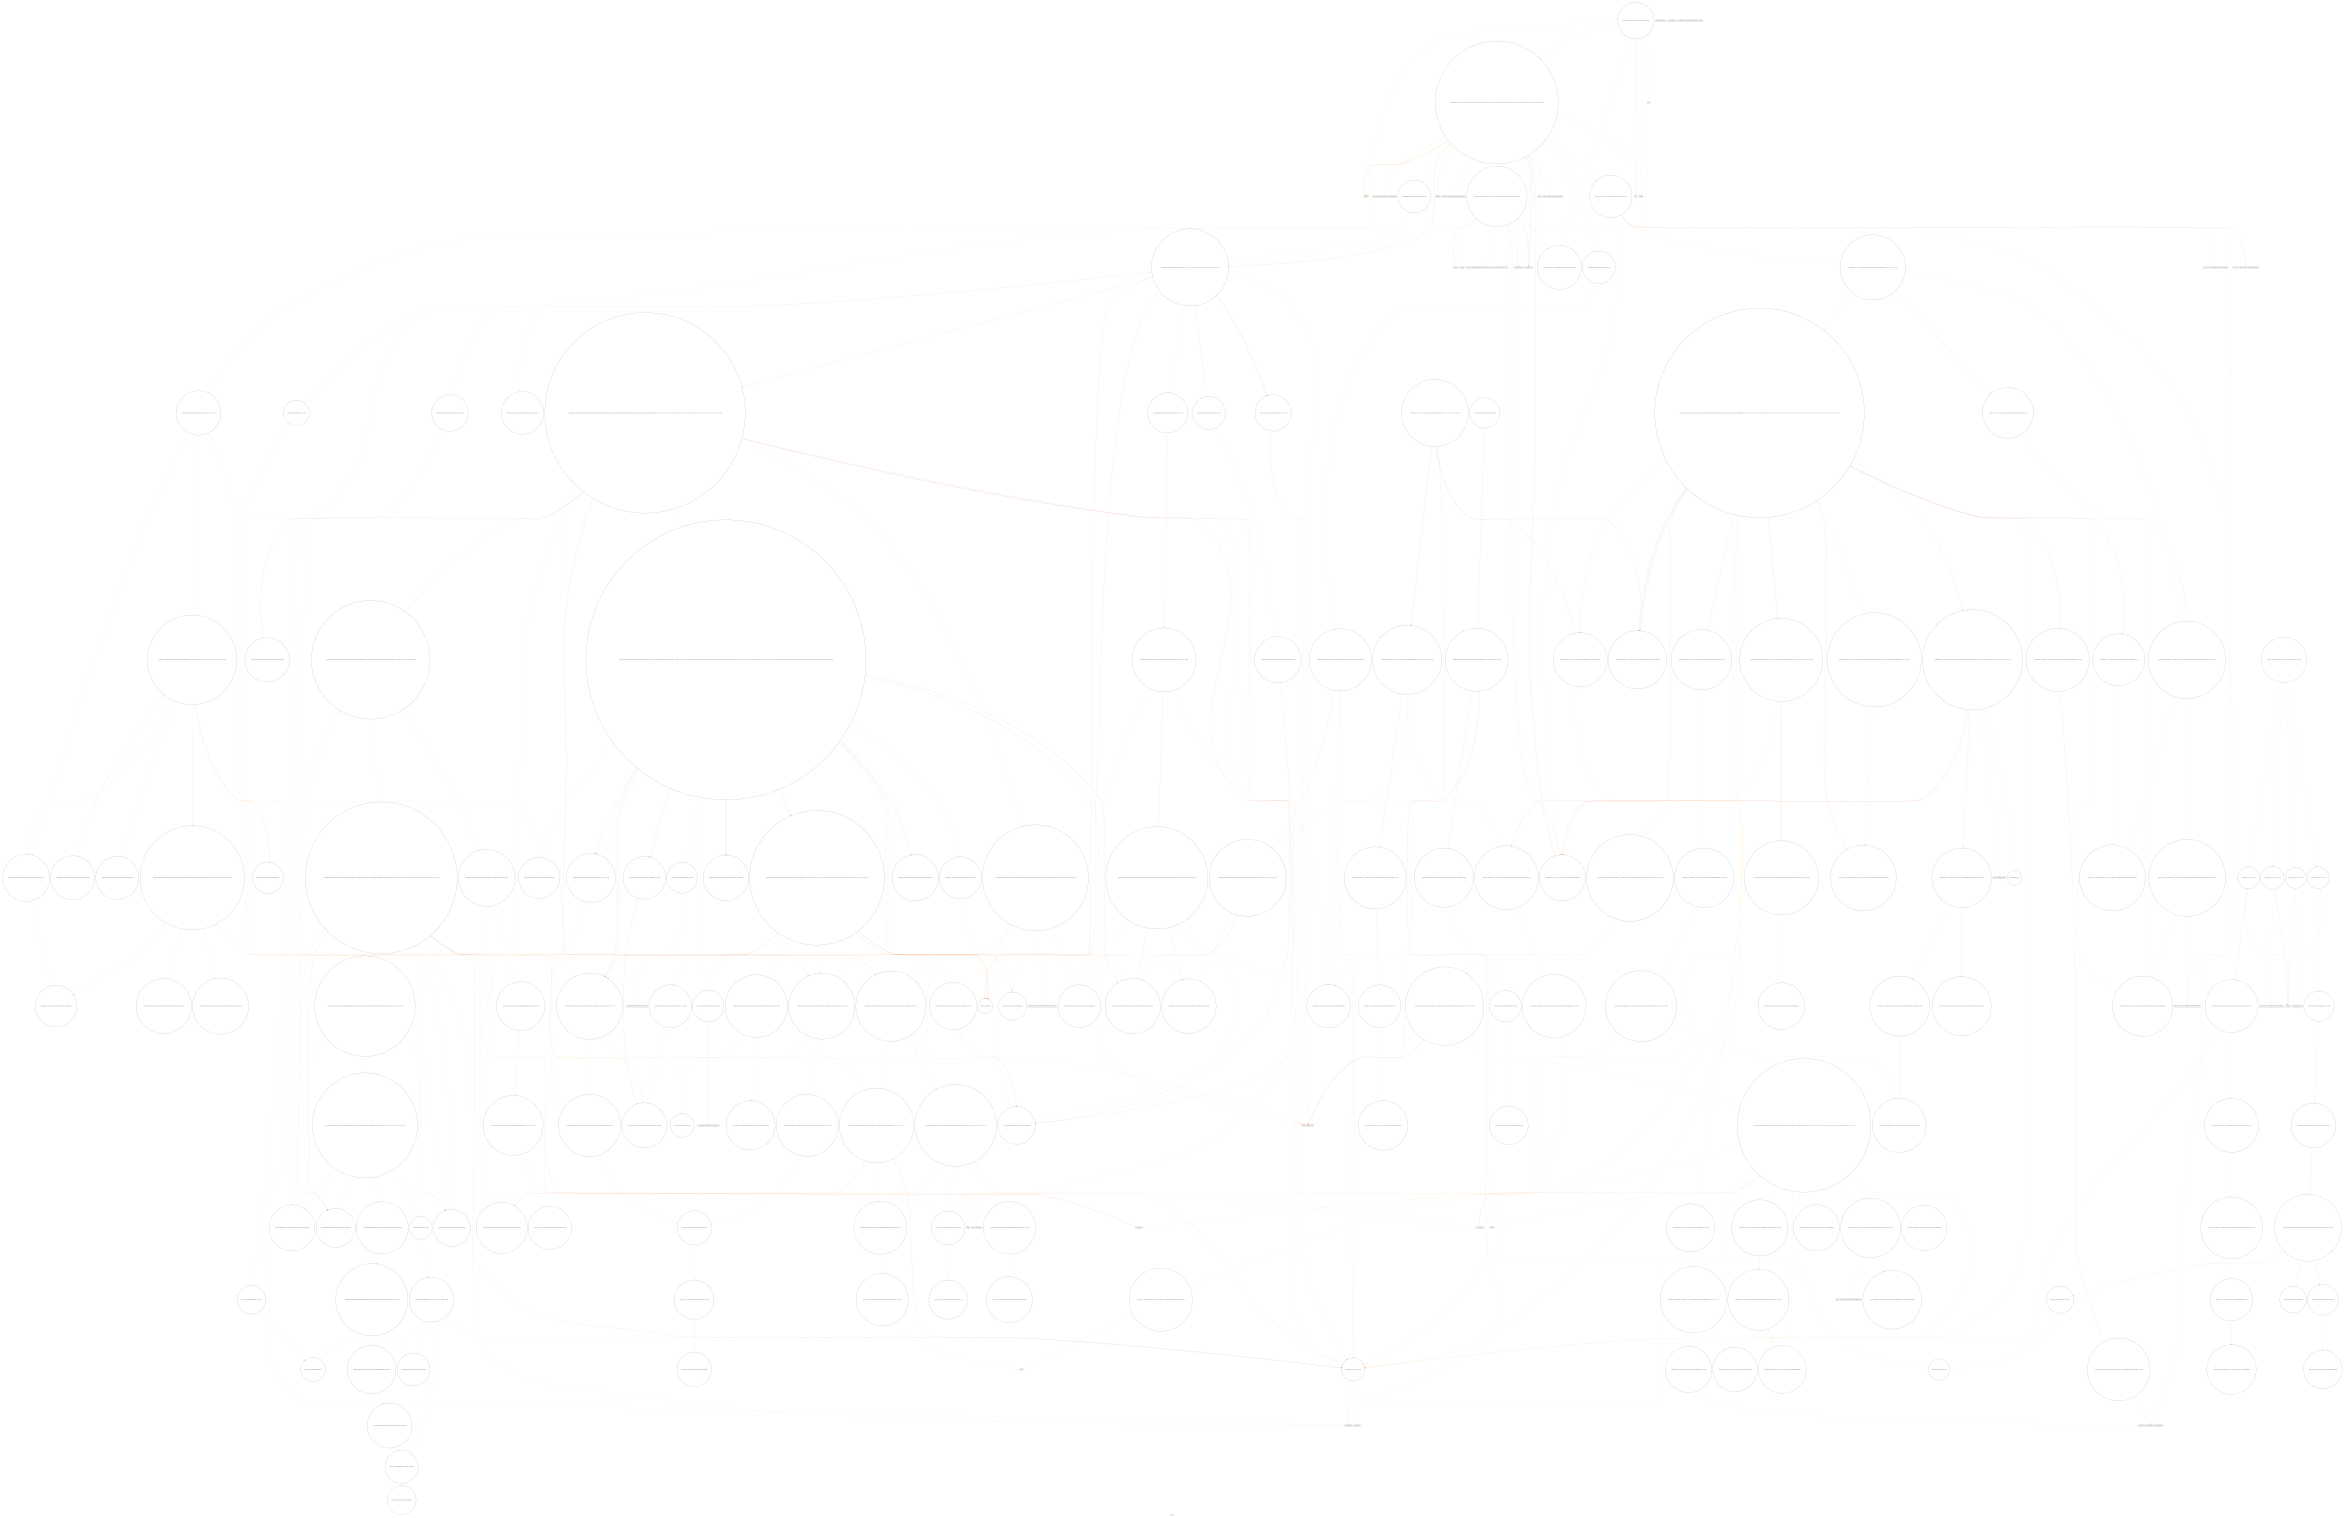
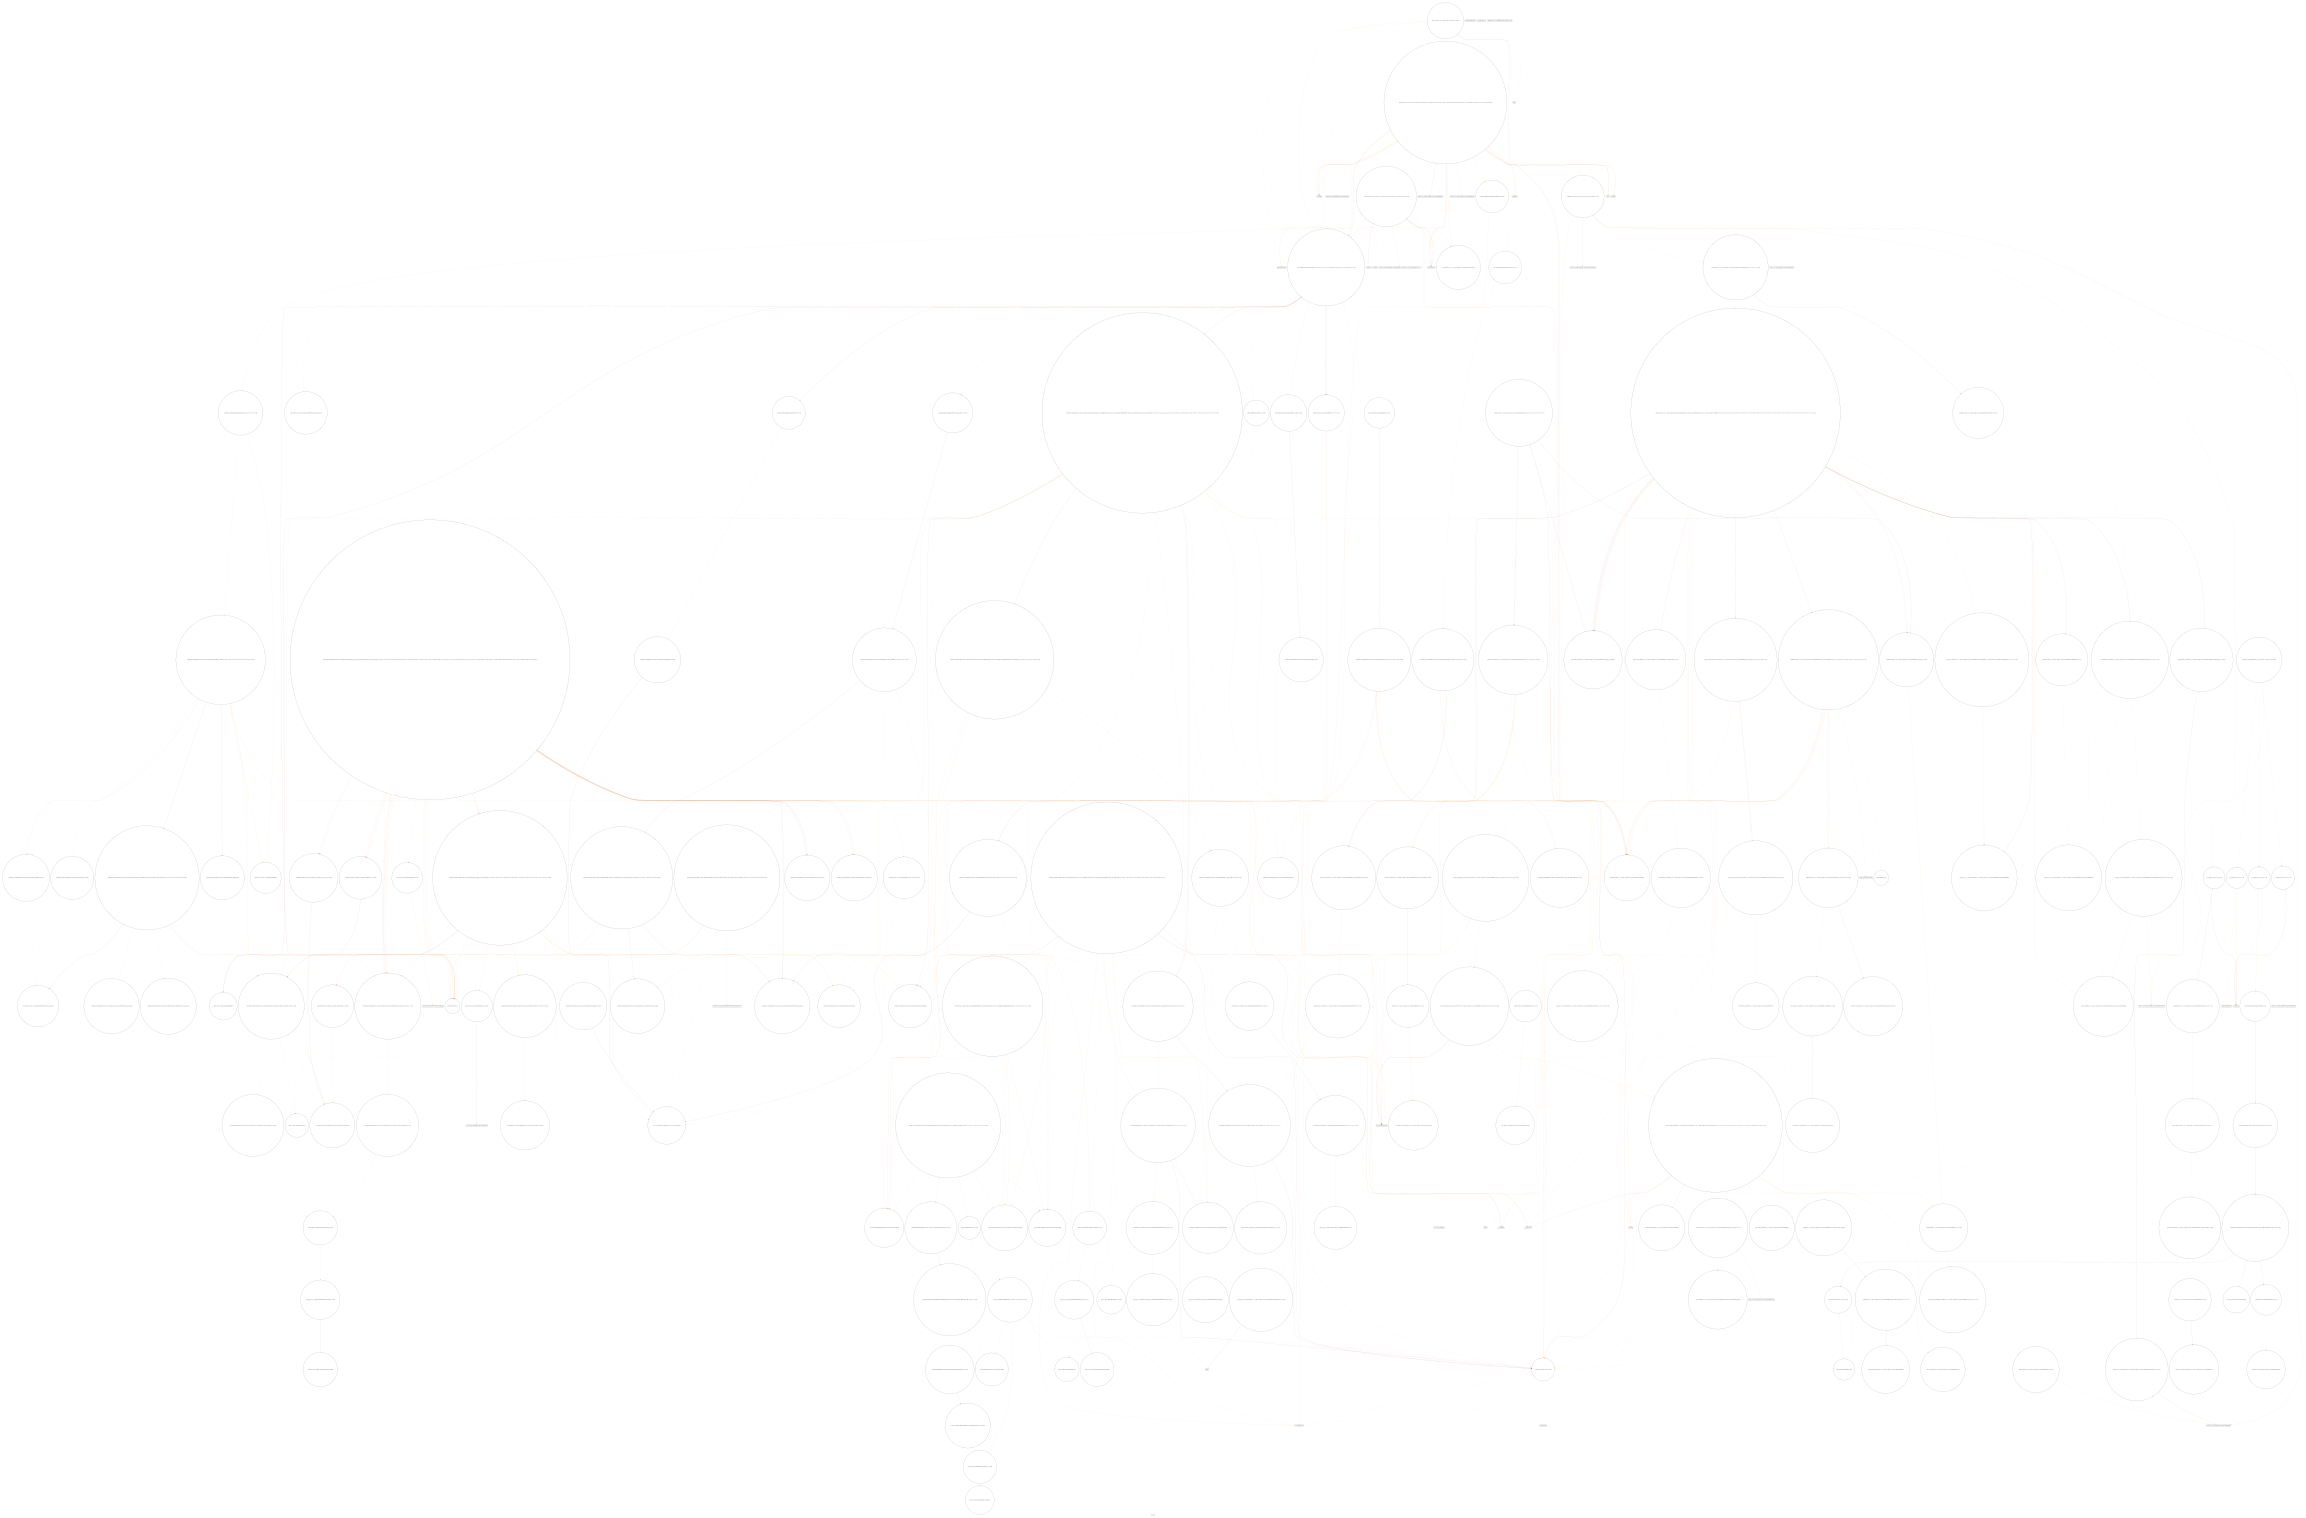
none -> (1097, 1369)
